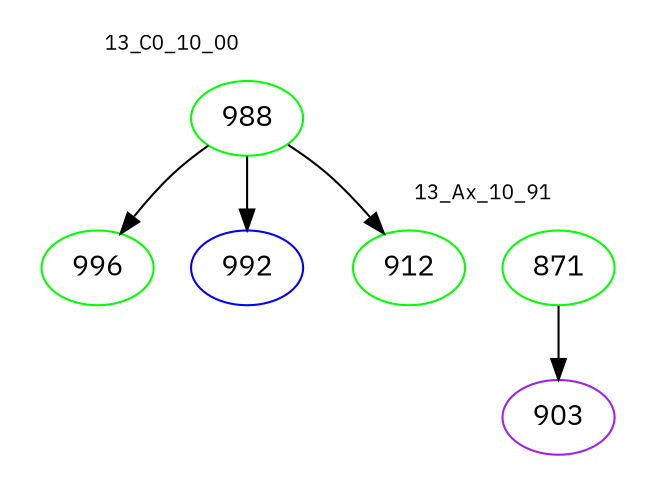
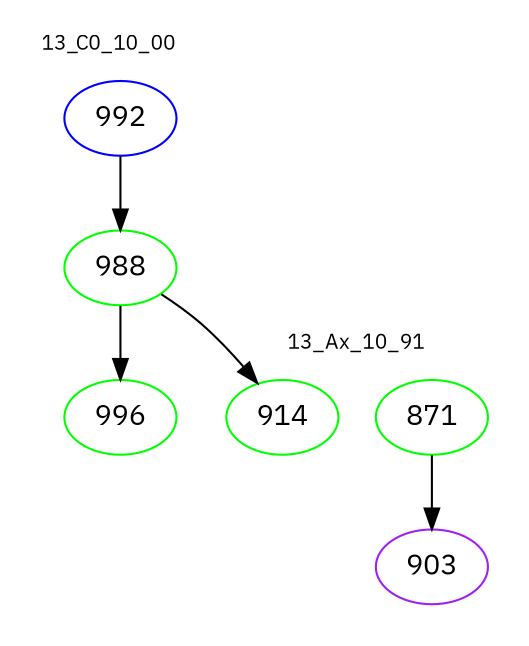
(247, 183) -> (120, 183)
(409, 268) -> (282, 417)
